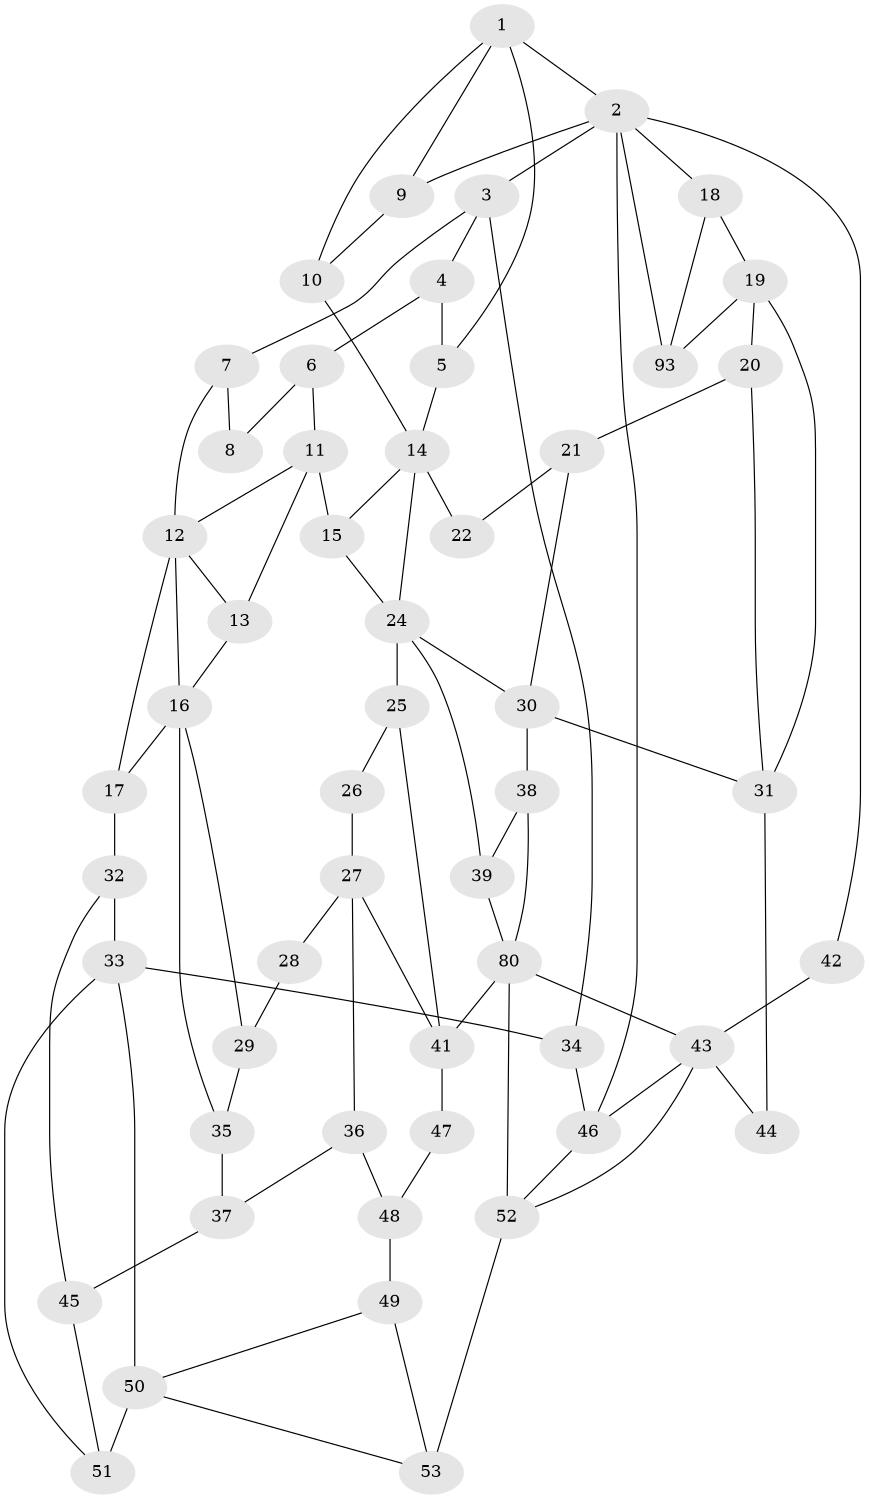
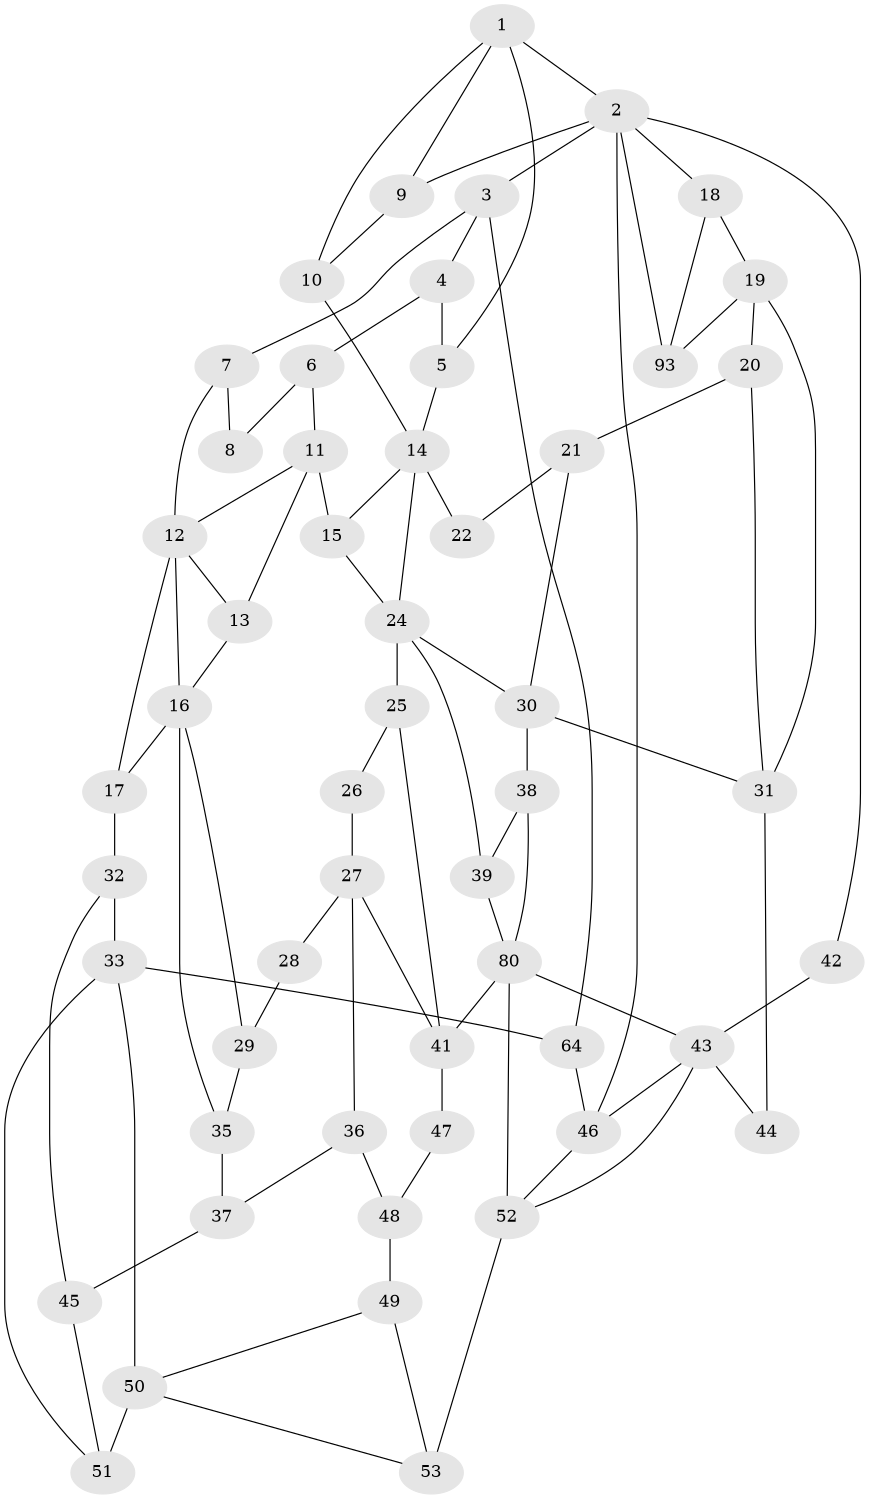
(572, 1047) -> (572, 1047)
